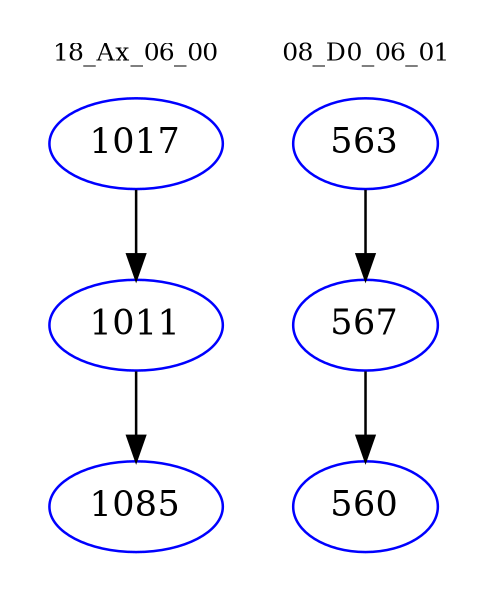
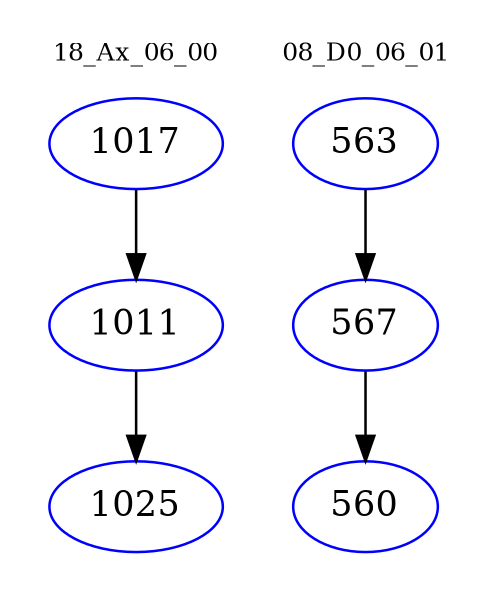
(136, 507) -> (136, 507)
